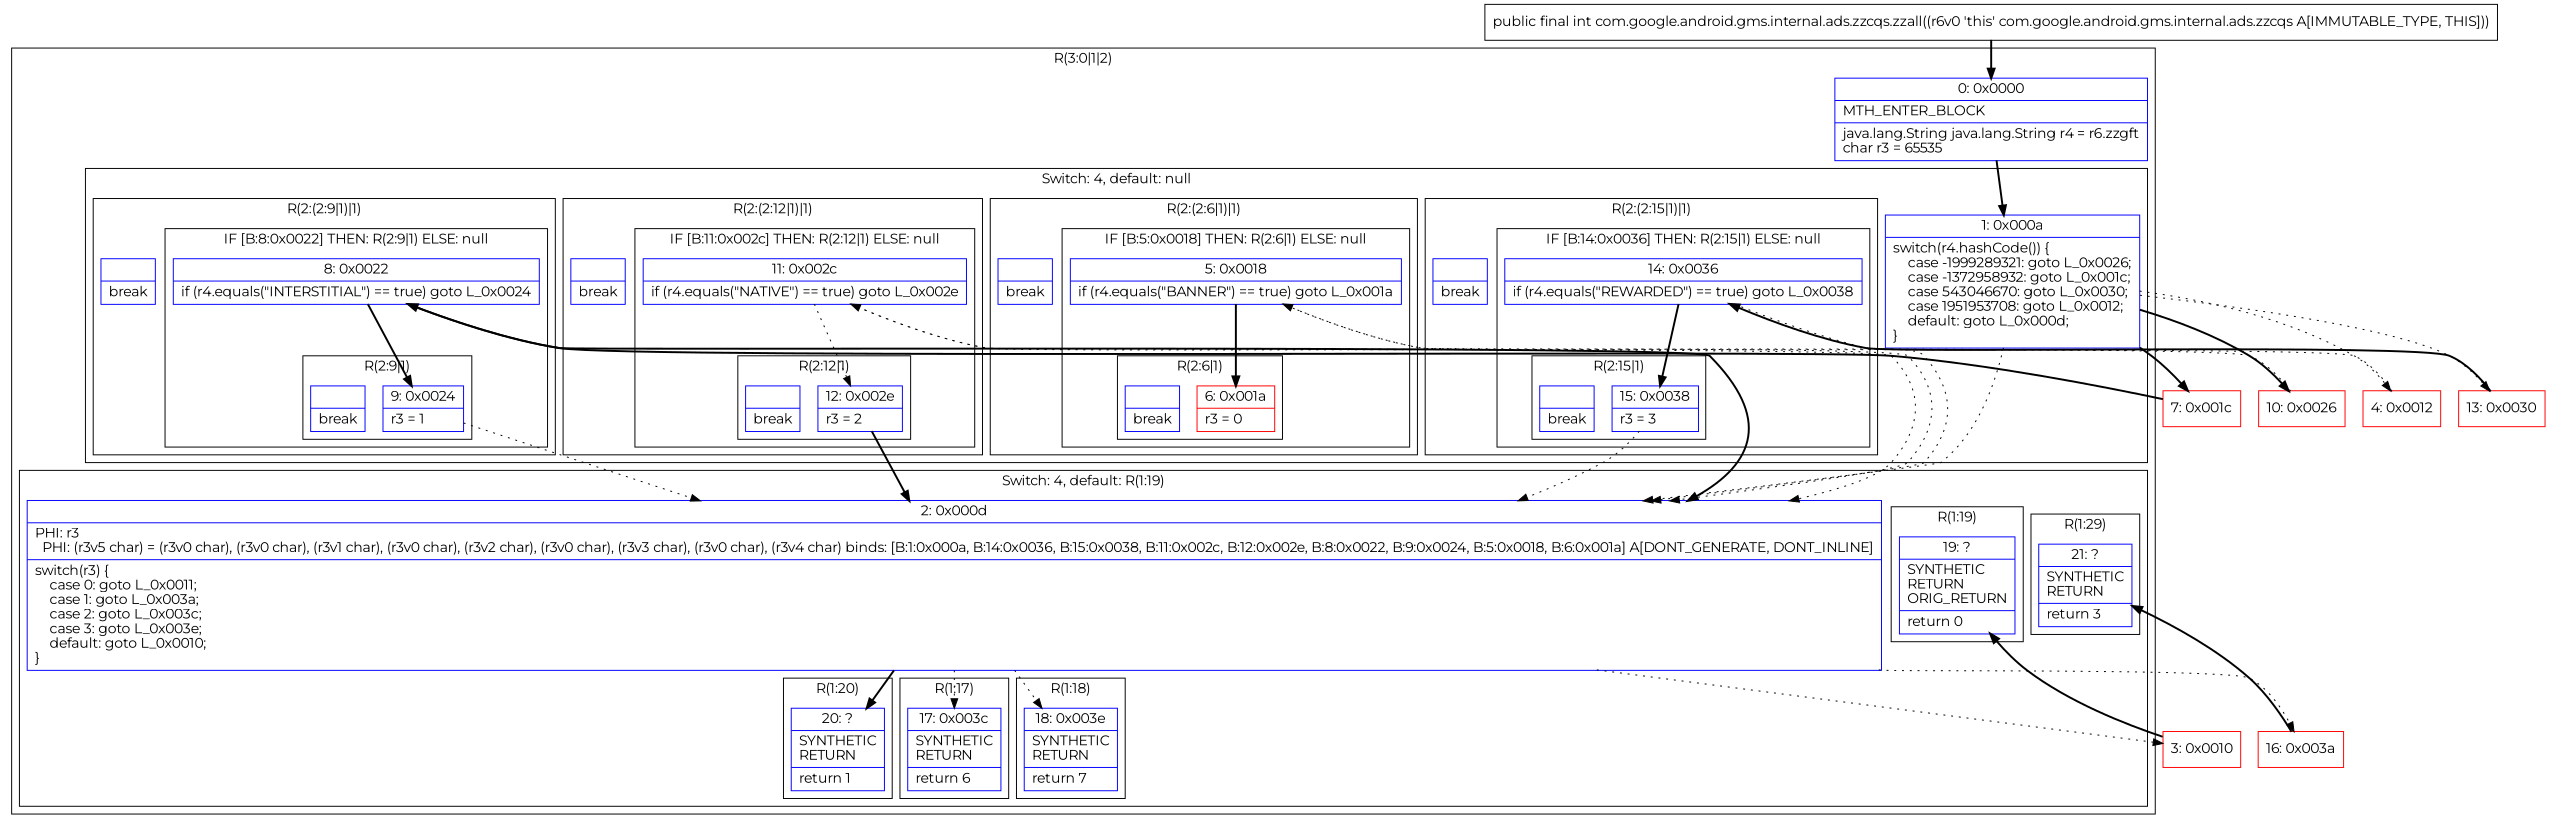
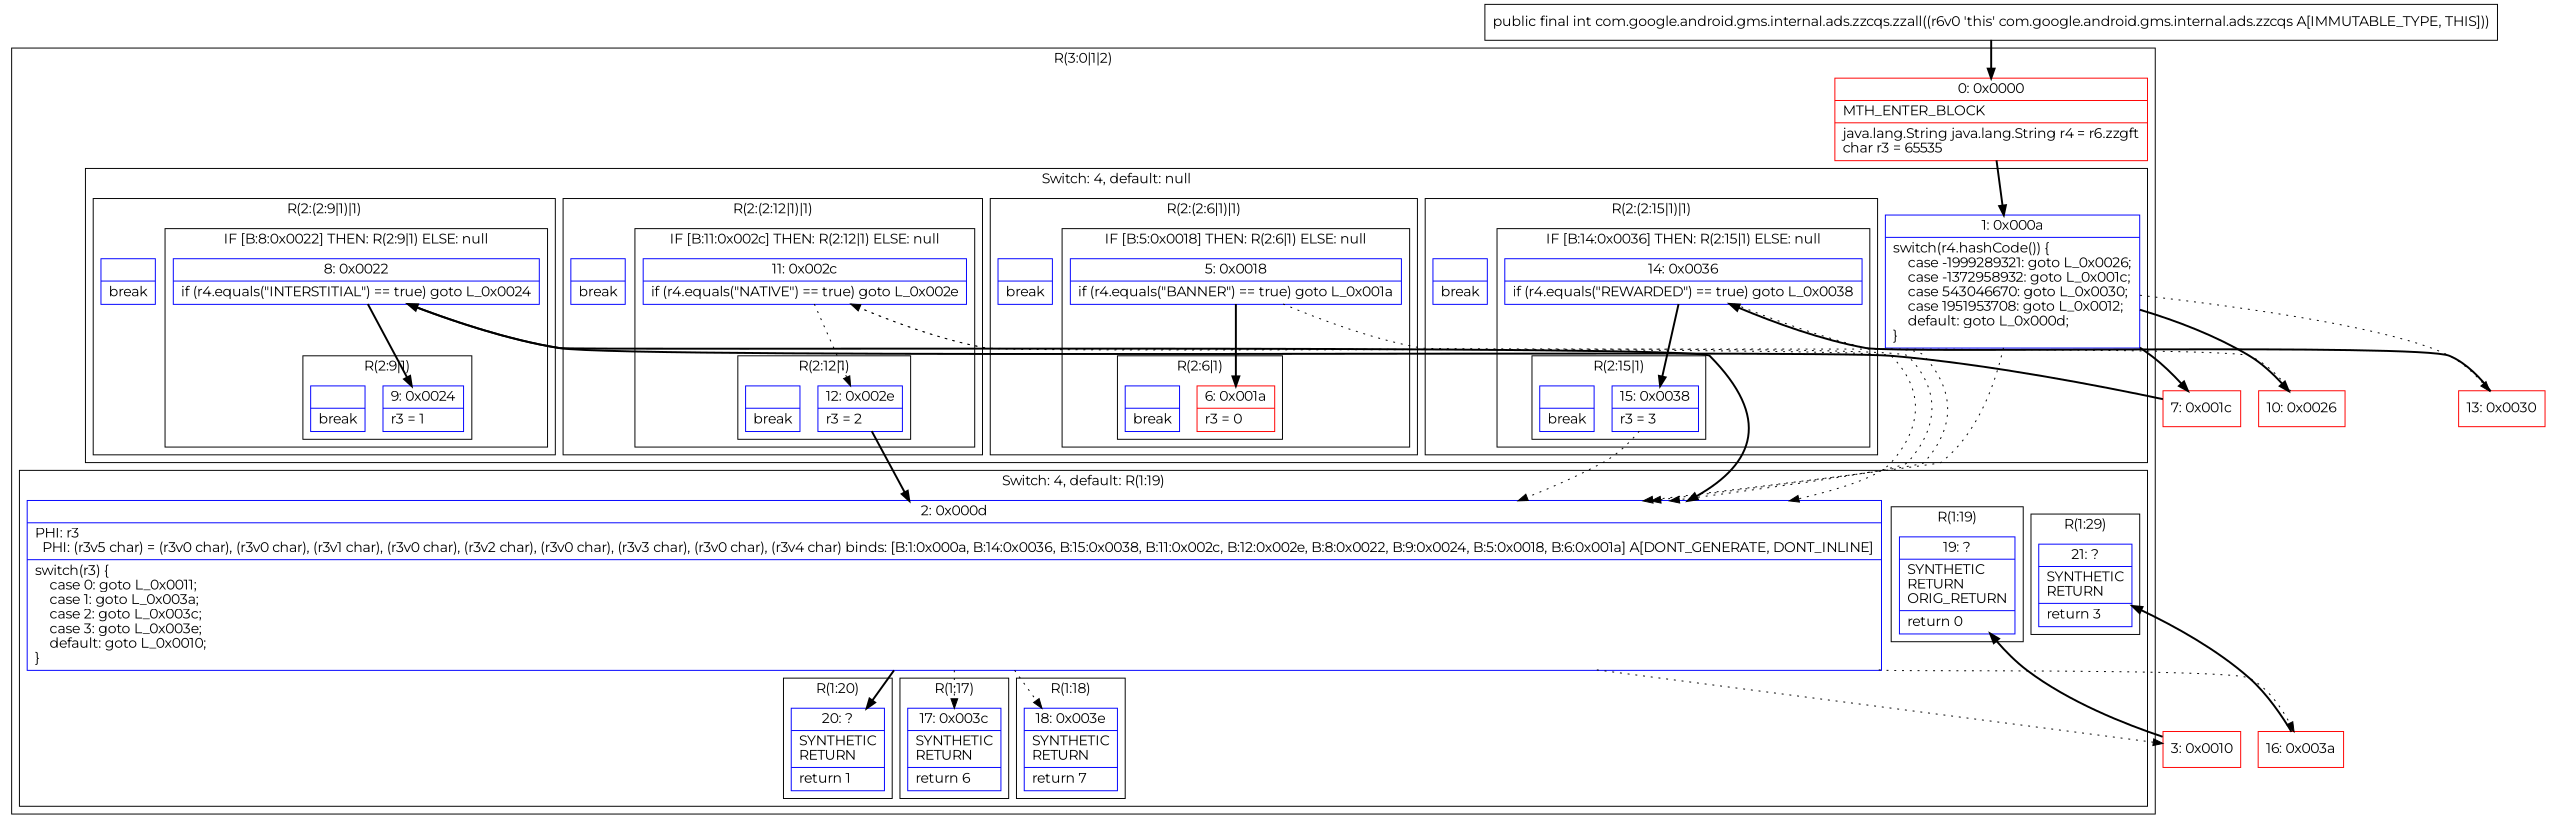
(1991, 119) -> (1991, 119)
(2402, 409) -> none
(629, 477) -> none
